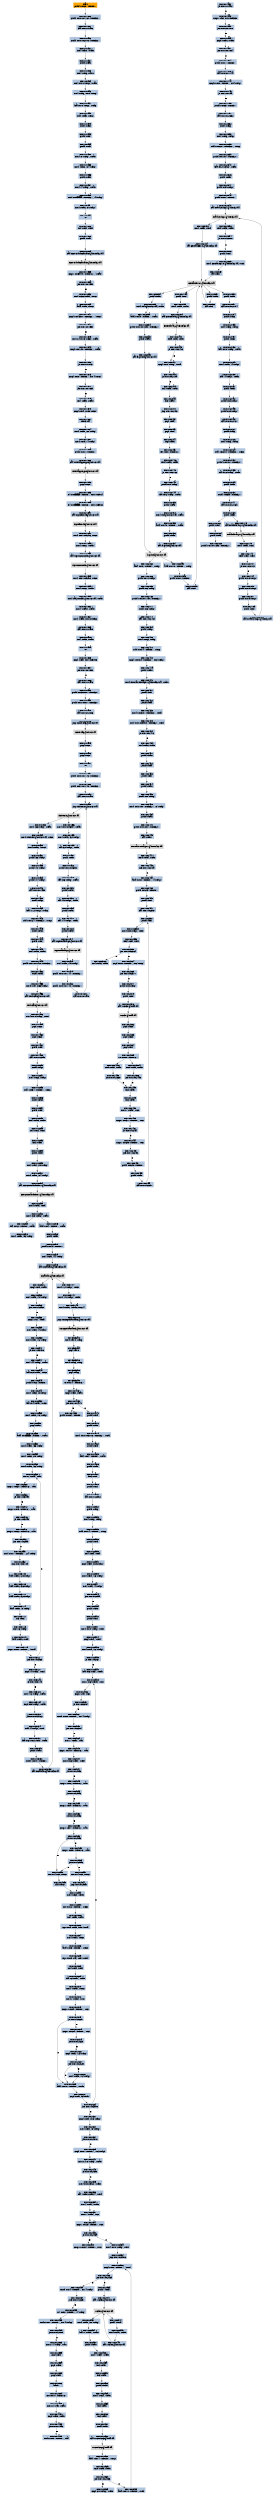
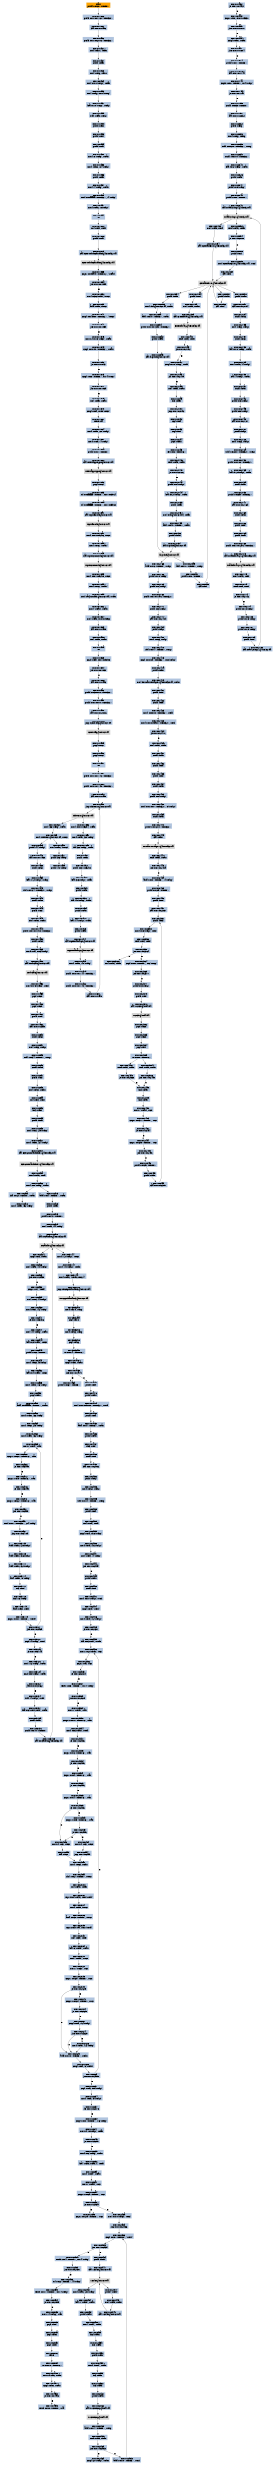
(235, 519) -> (240, 549)
(37, 872) -> (45, 841)
